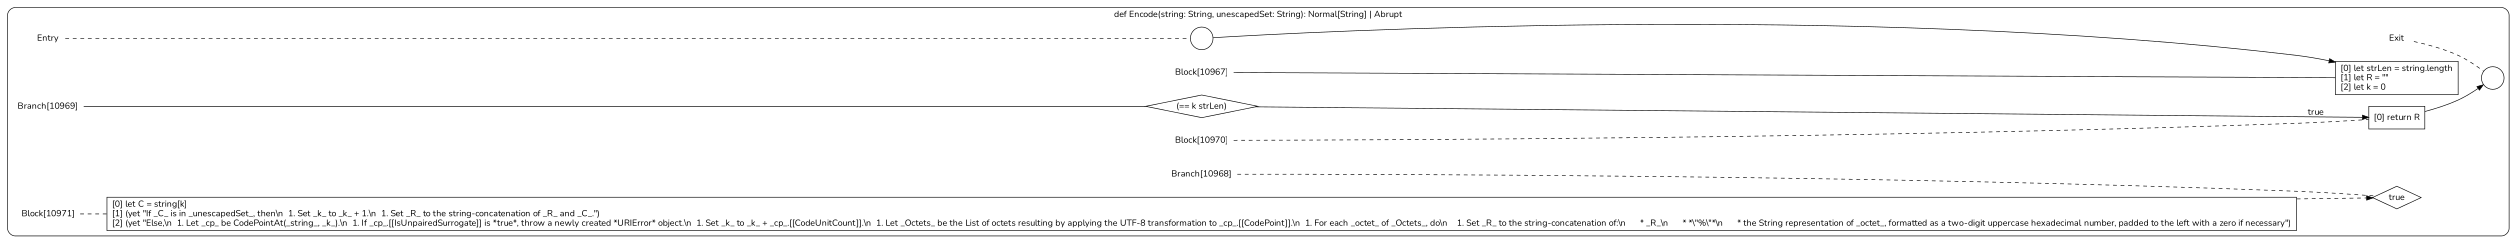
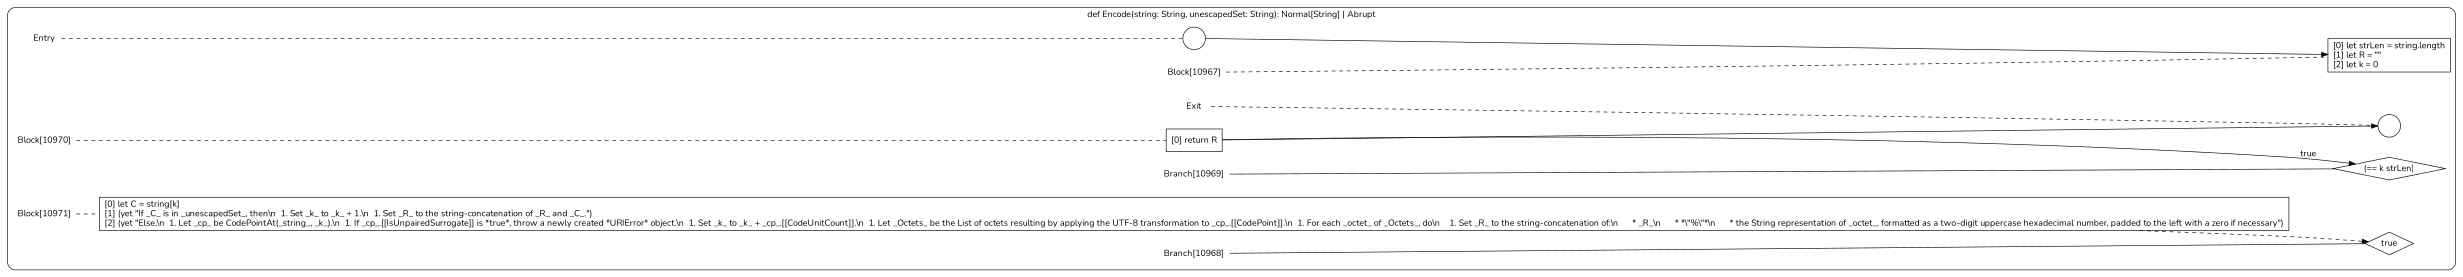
(1785, 75) -> (1777, 66)
(1809, 112) -> (1786, 139)
(1807, 179) -> (1797, 248)
